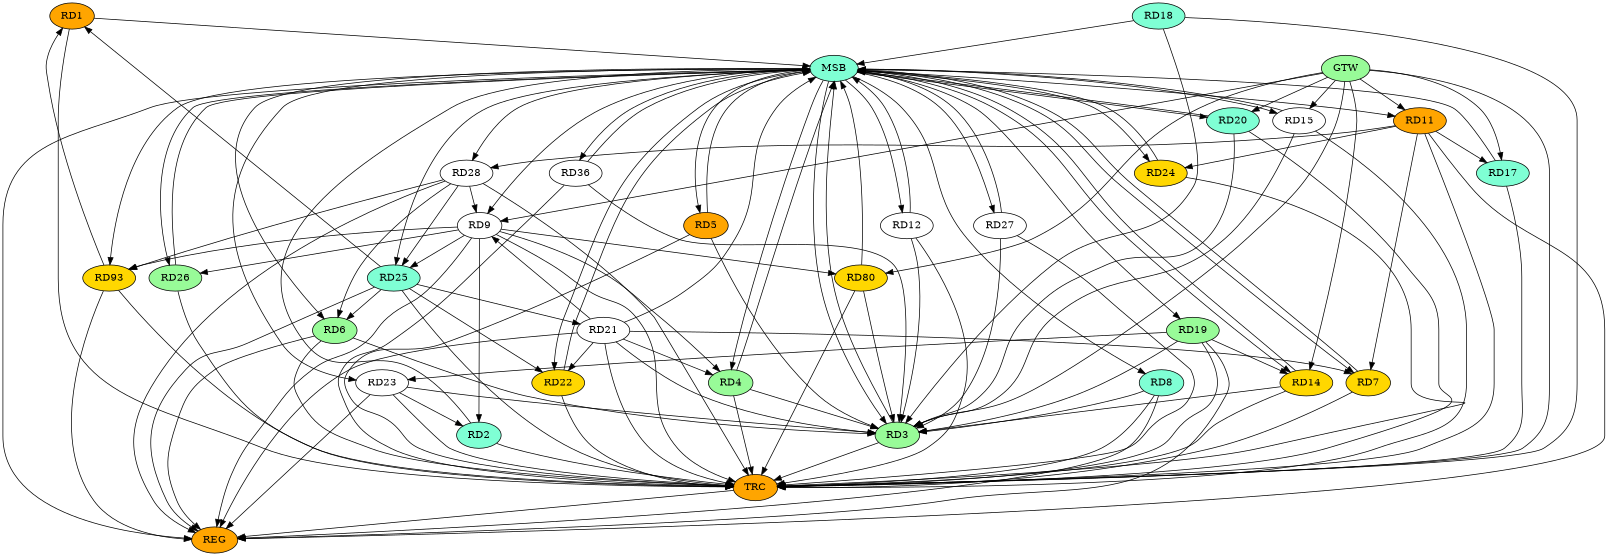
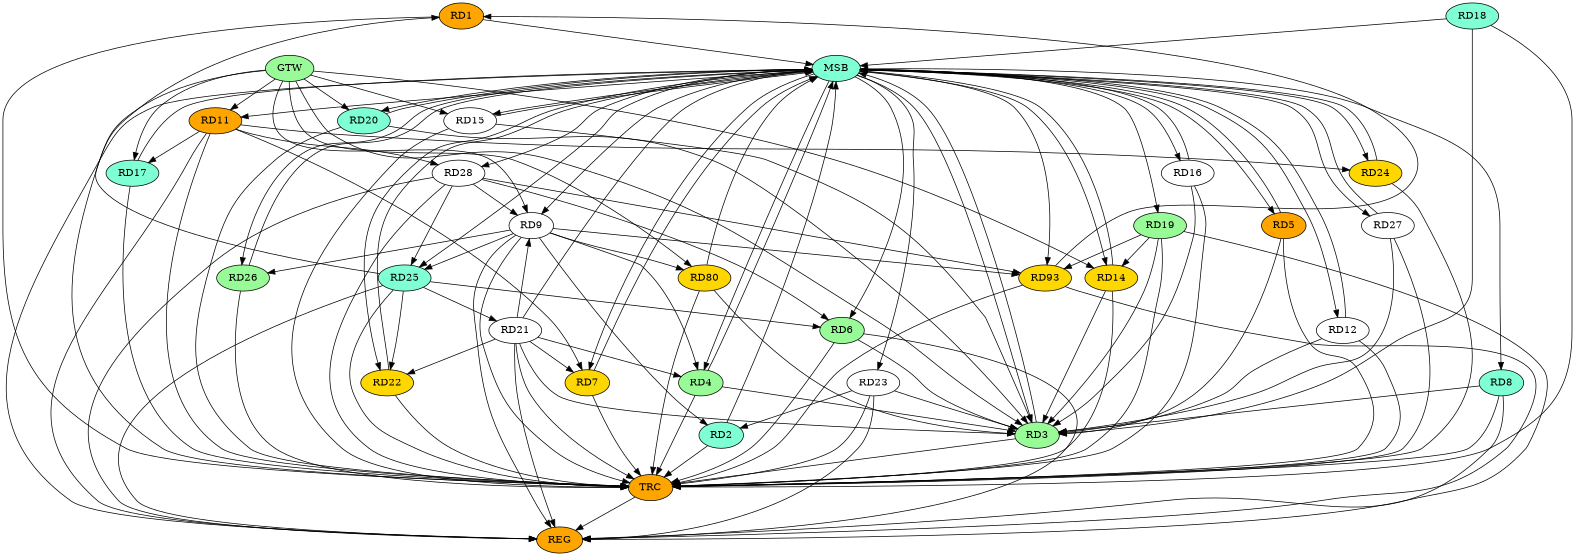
(576, 173) -> (1188, 173)
(791, 353) -> (1097, 254)
